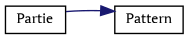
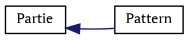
(83, 11) -> (97, 29)
